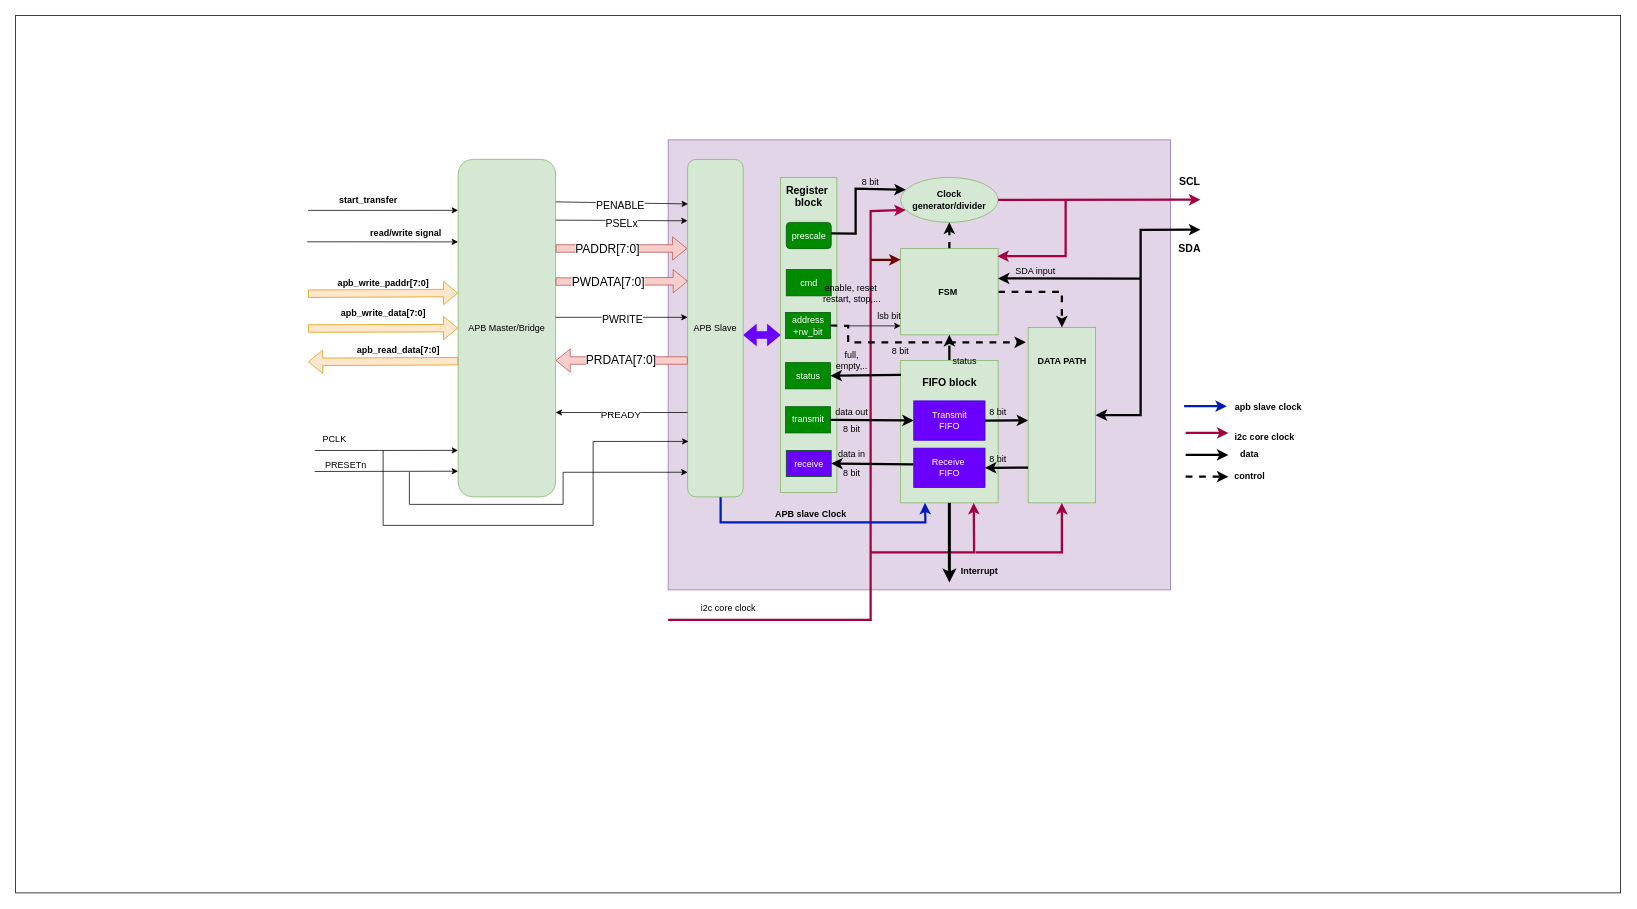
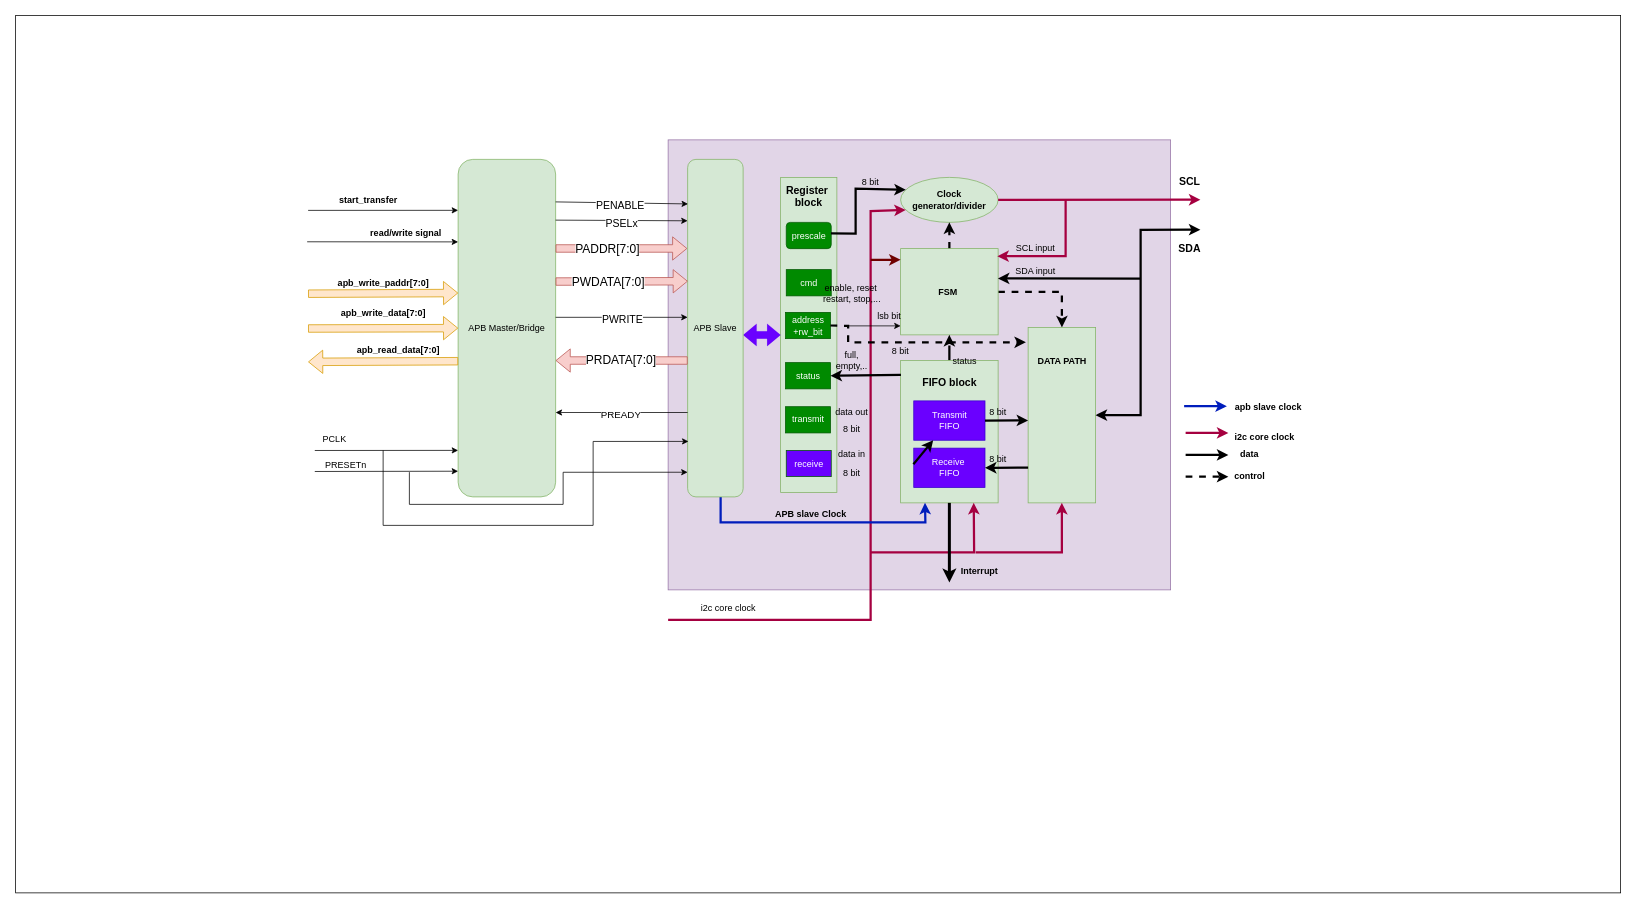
none -> (1035, 249)
(868, 420) -> none
(876, 464) -> (920, 456)
